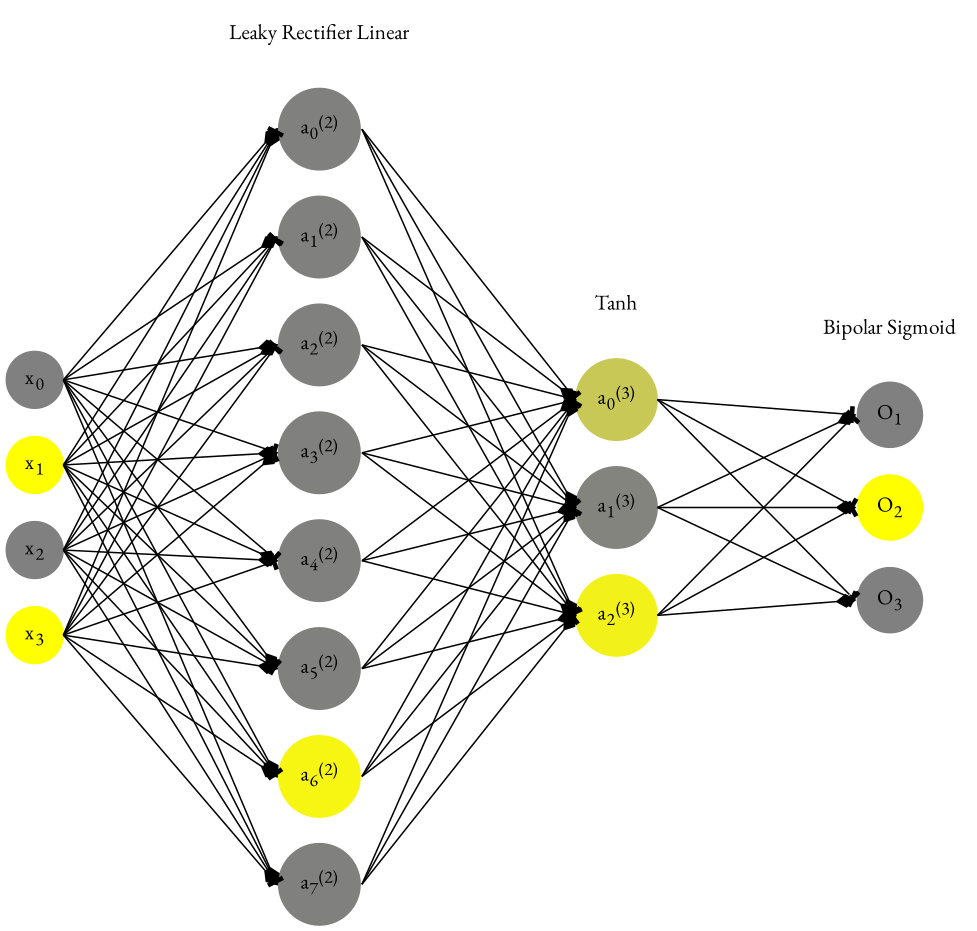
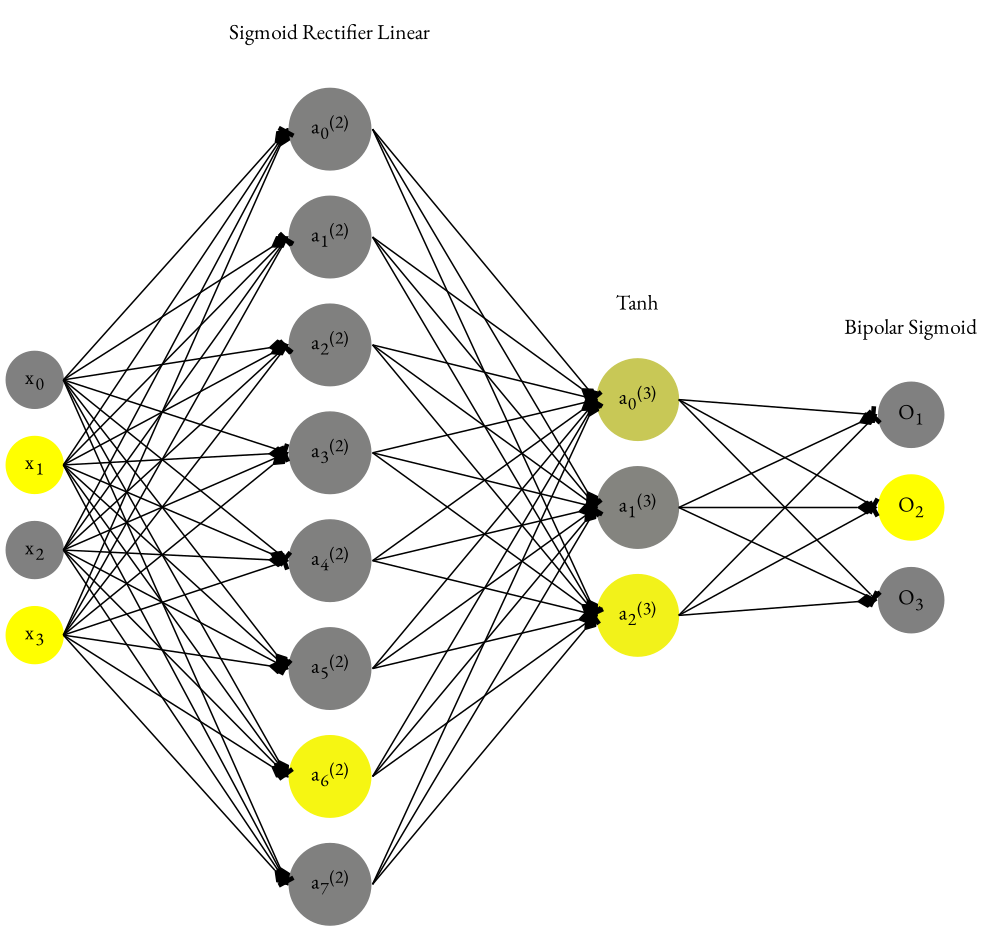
(319, 33) -> (330, 33)
